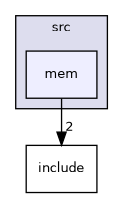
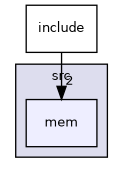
(62, 117) -> (62, 72)
